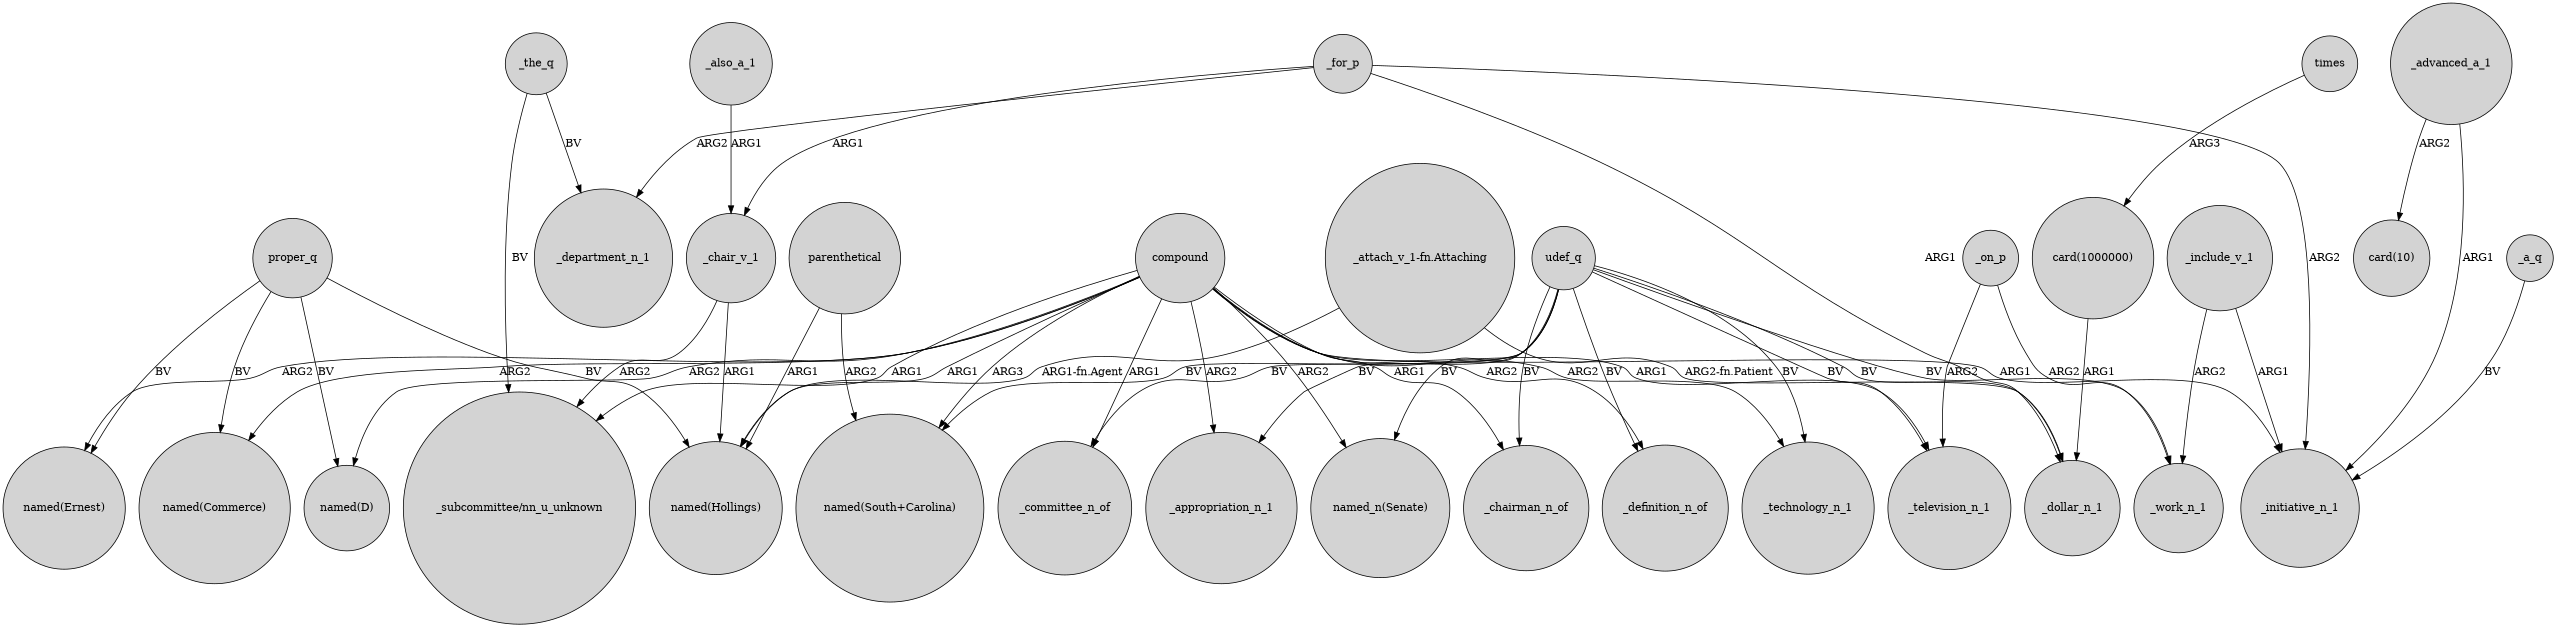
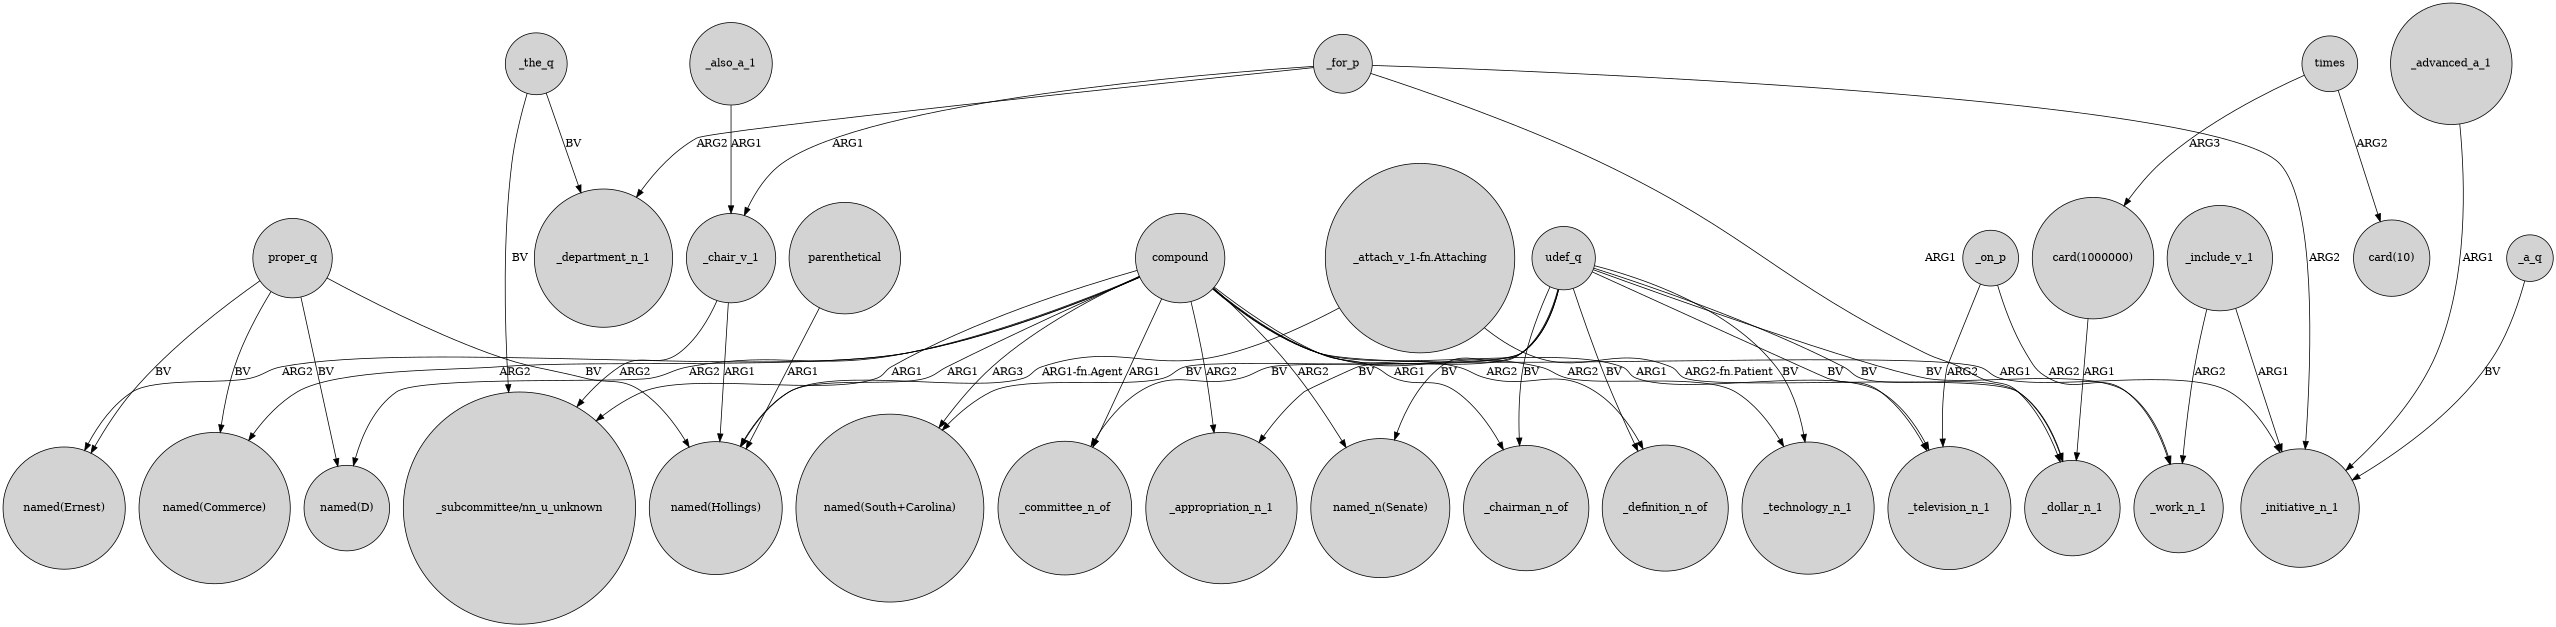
(2411, 165) -> (2358, 152)
(844, 366) -> none
